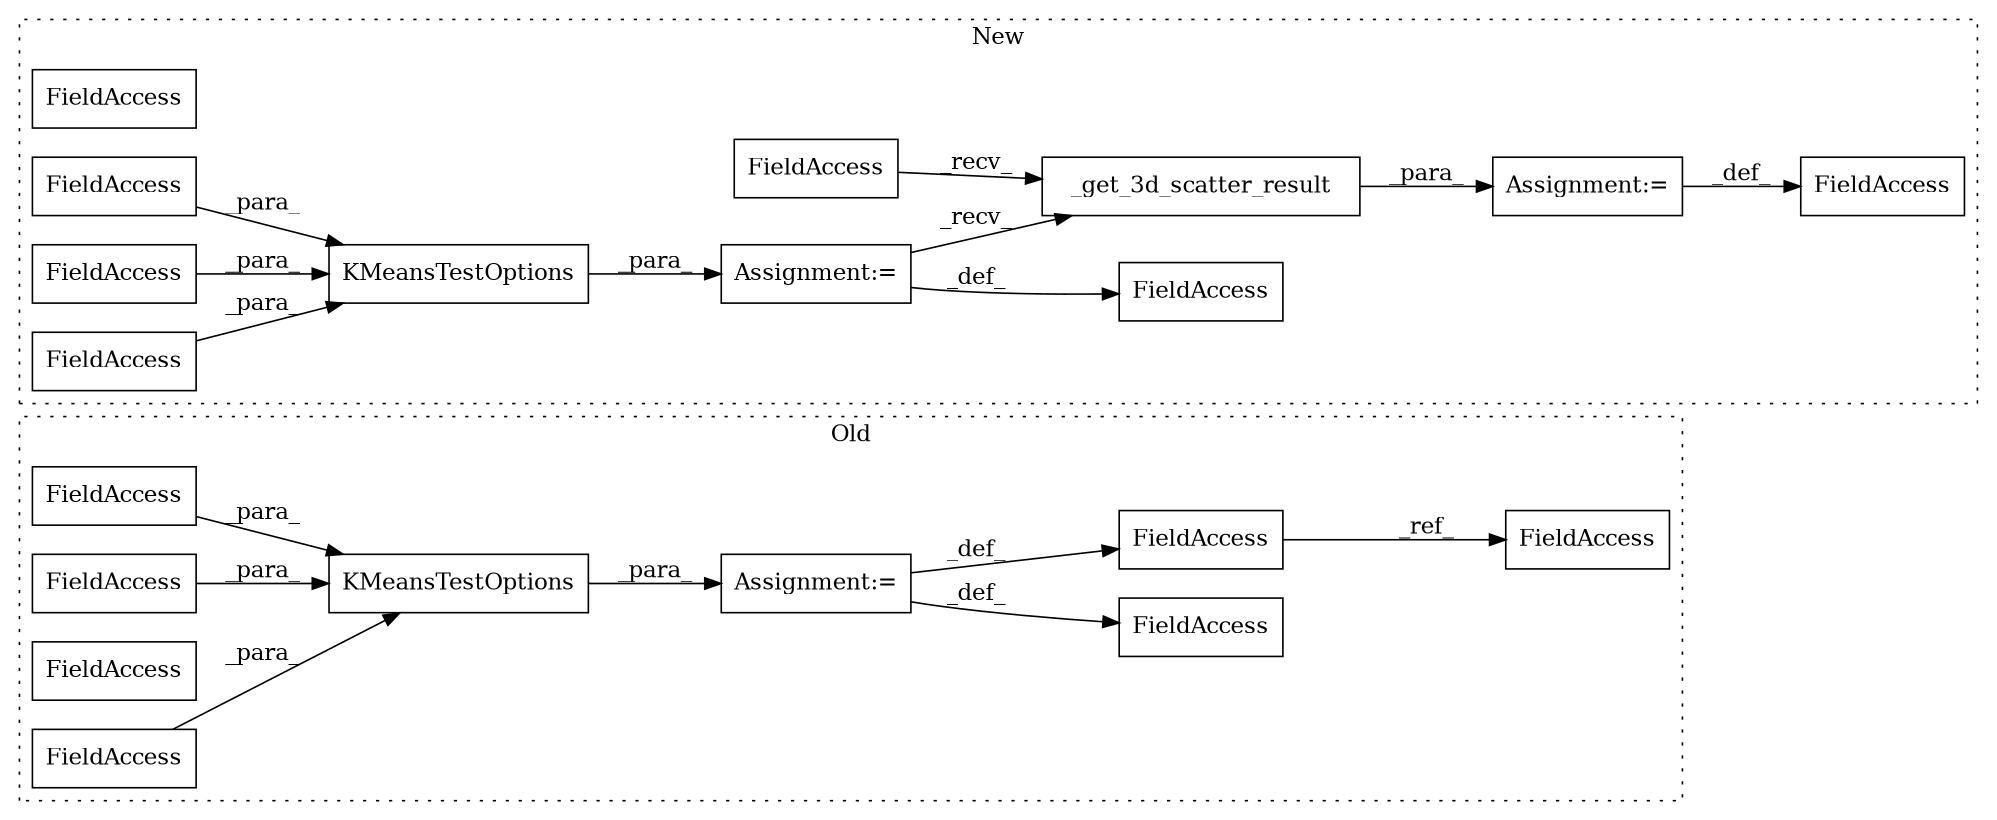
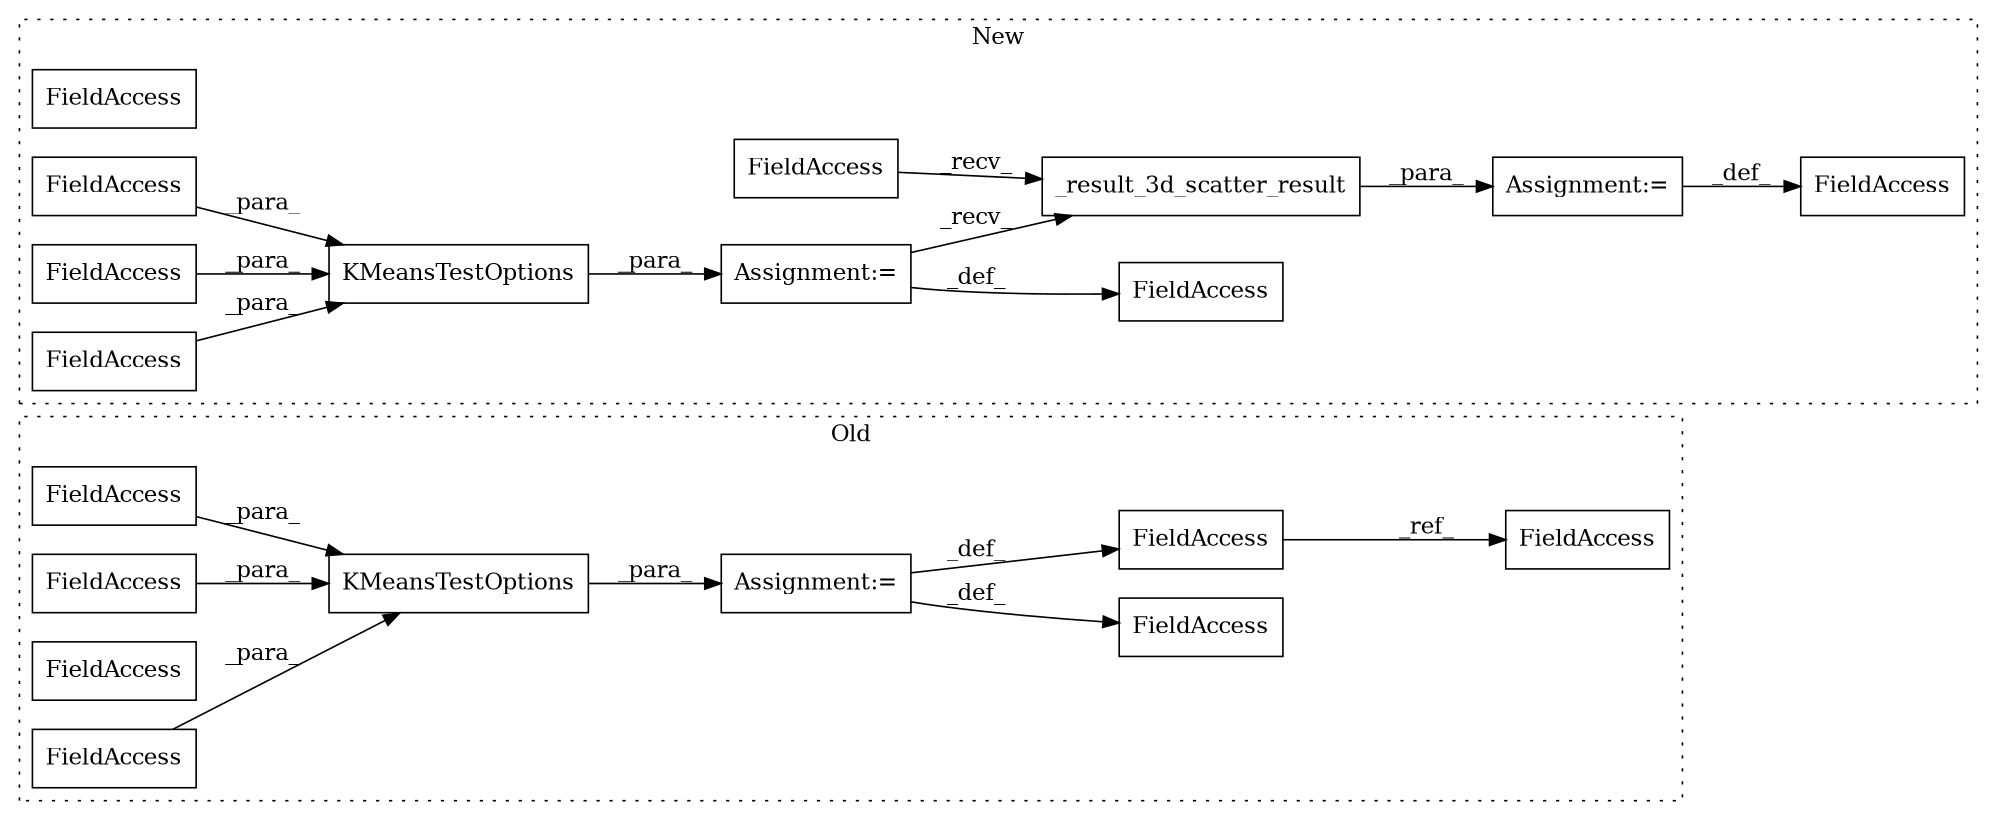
(1201, 186) -> (1201, 186)
